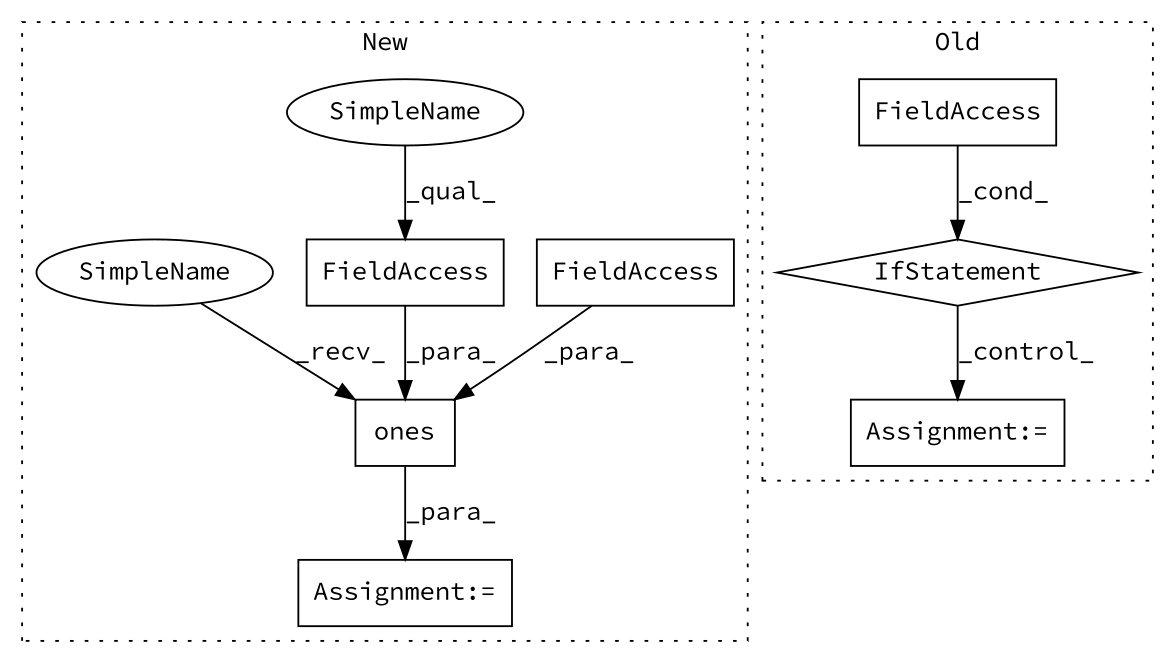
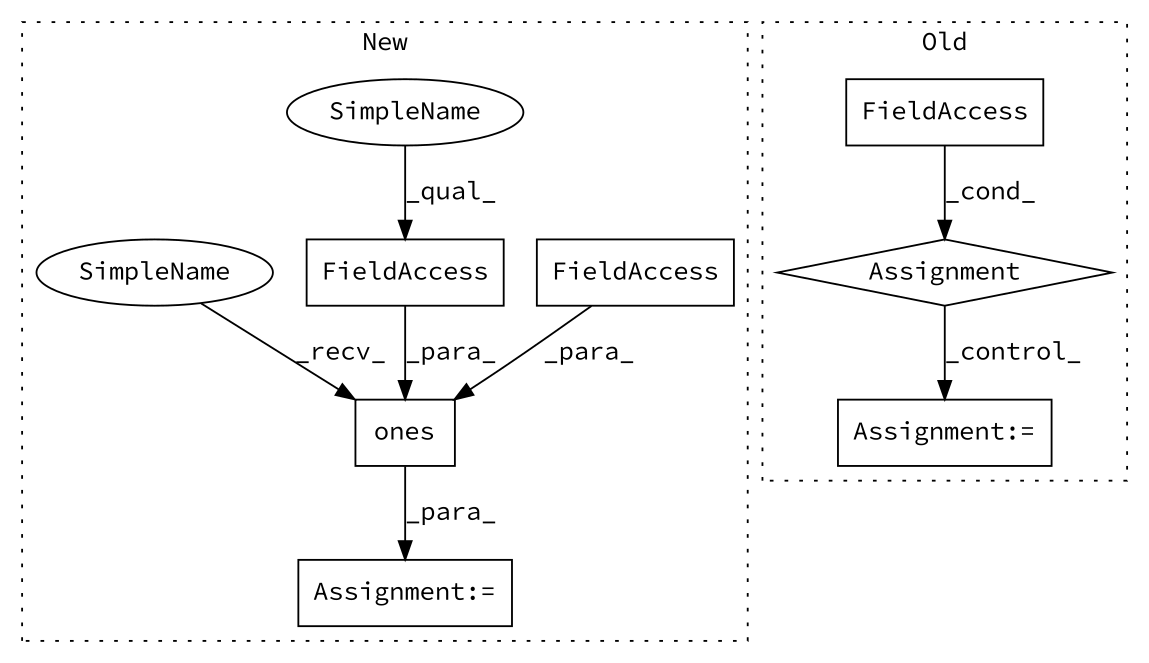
(958, 273) -> (945, 273)
